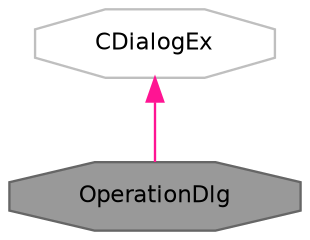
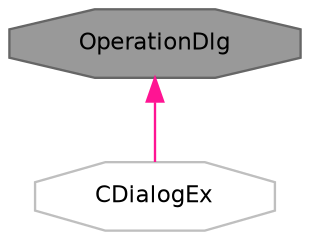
(155, 132) -> (155, 132)
